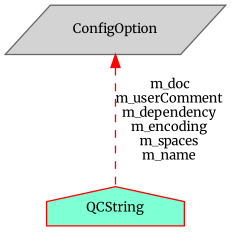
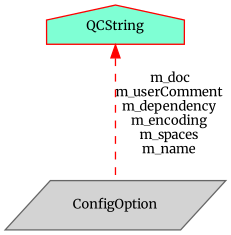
(115, 127) -> (115, 119)
